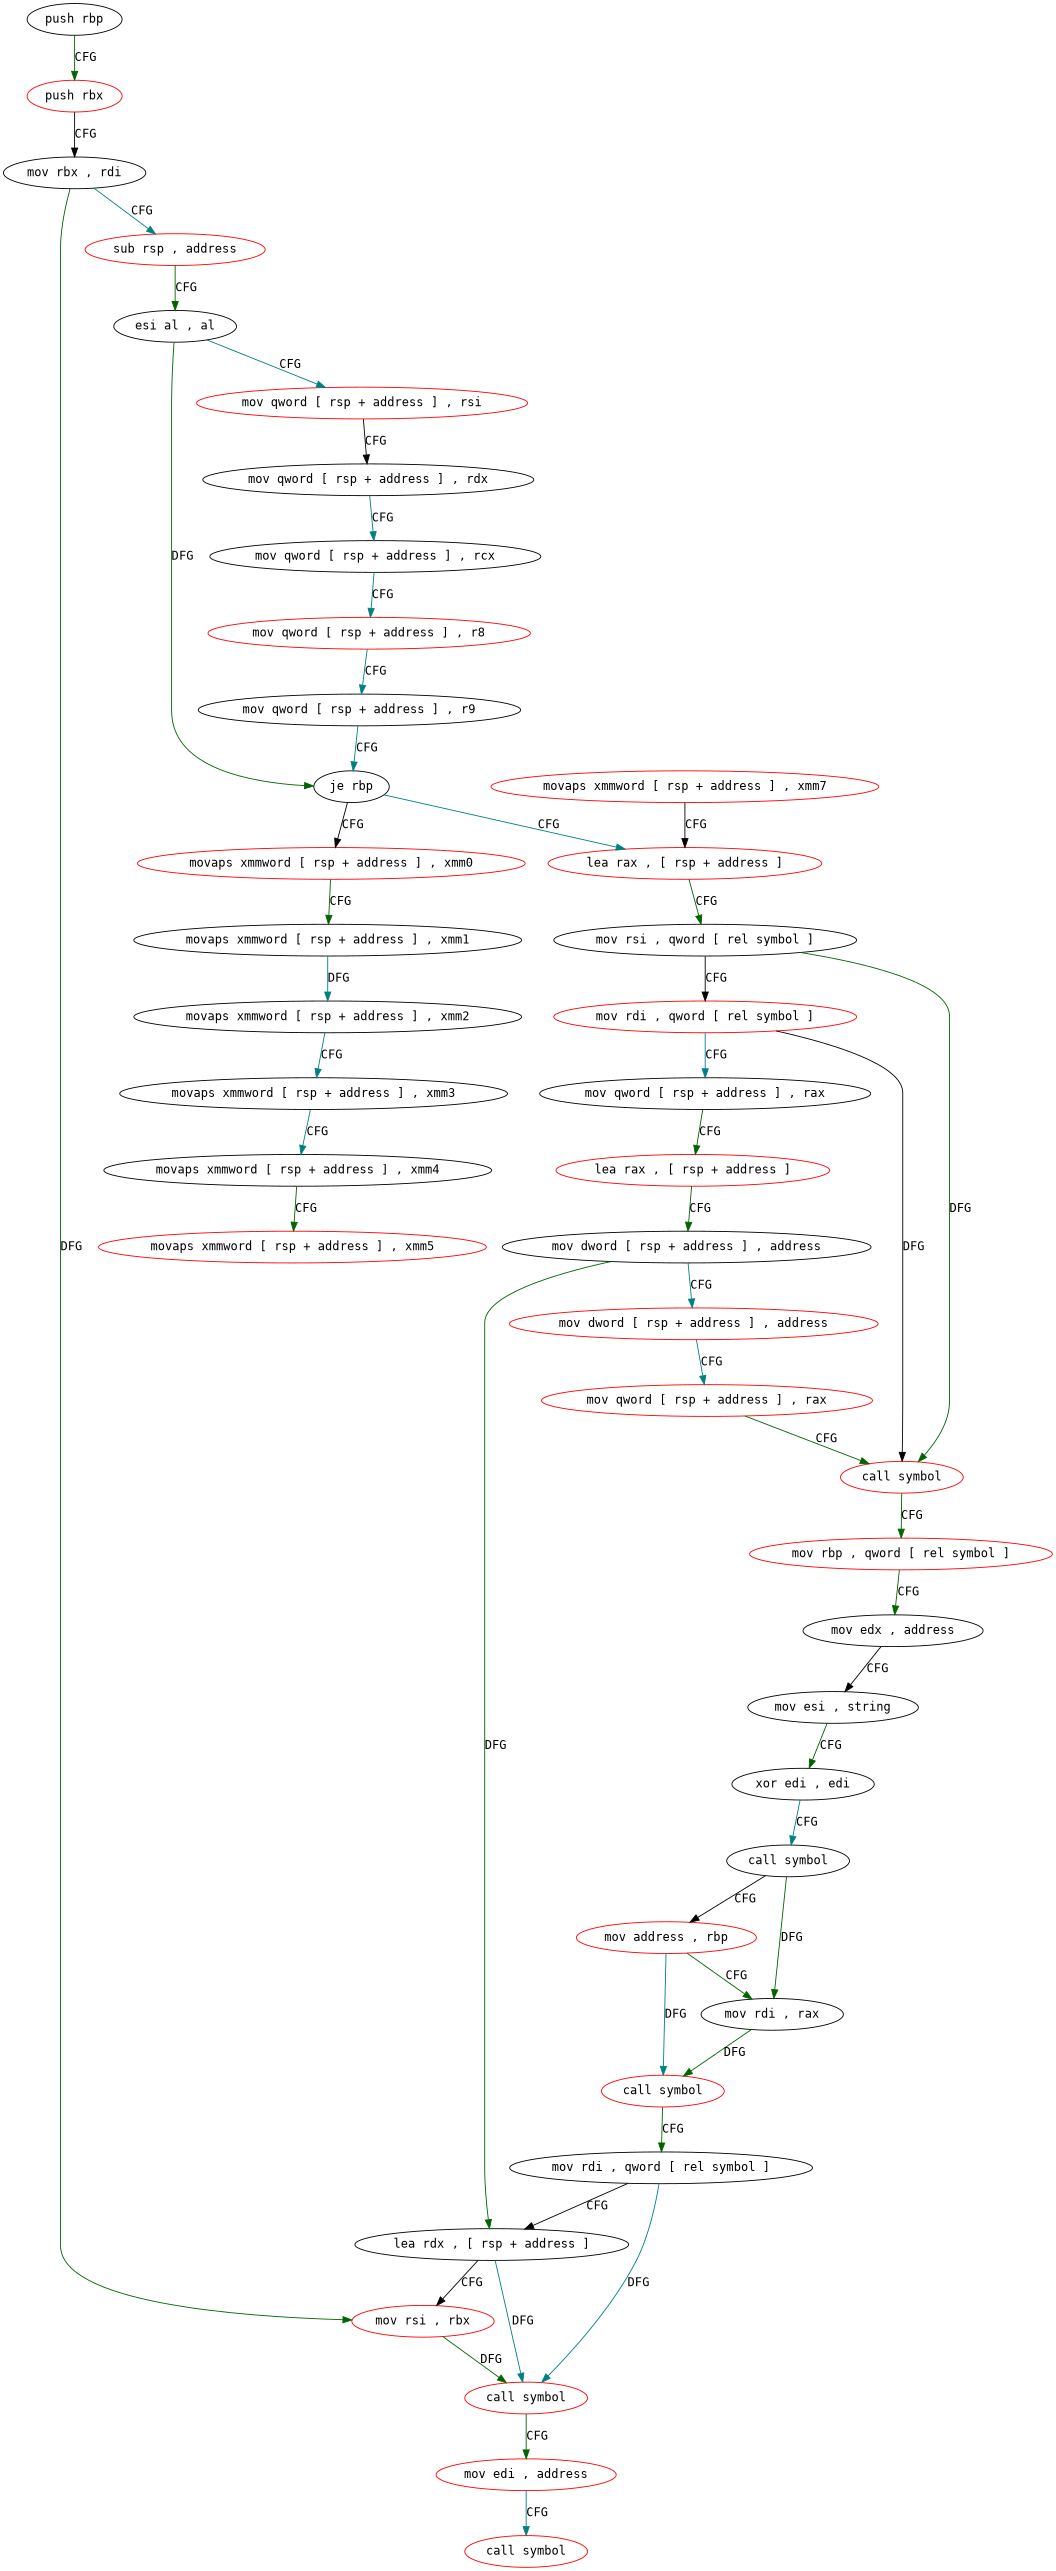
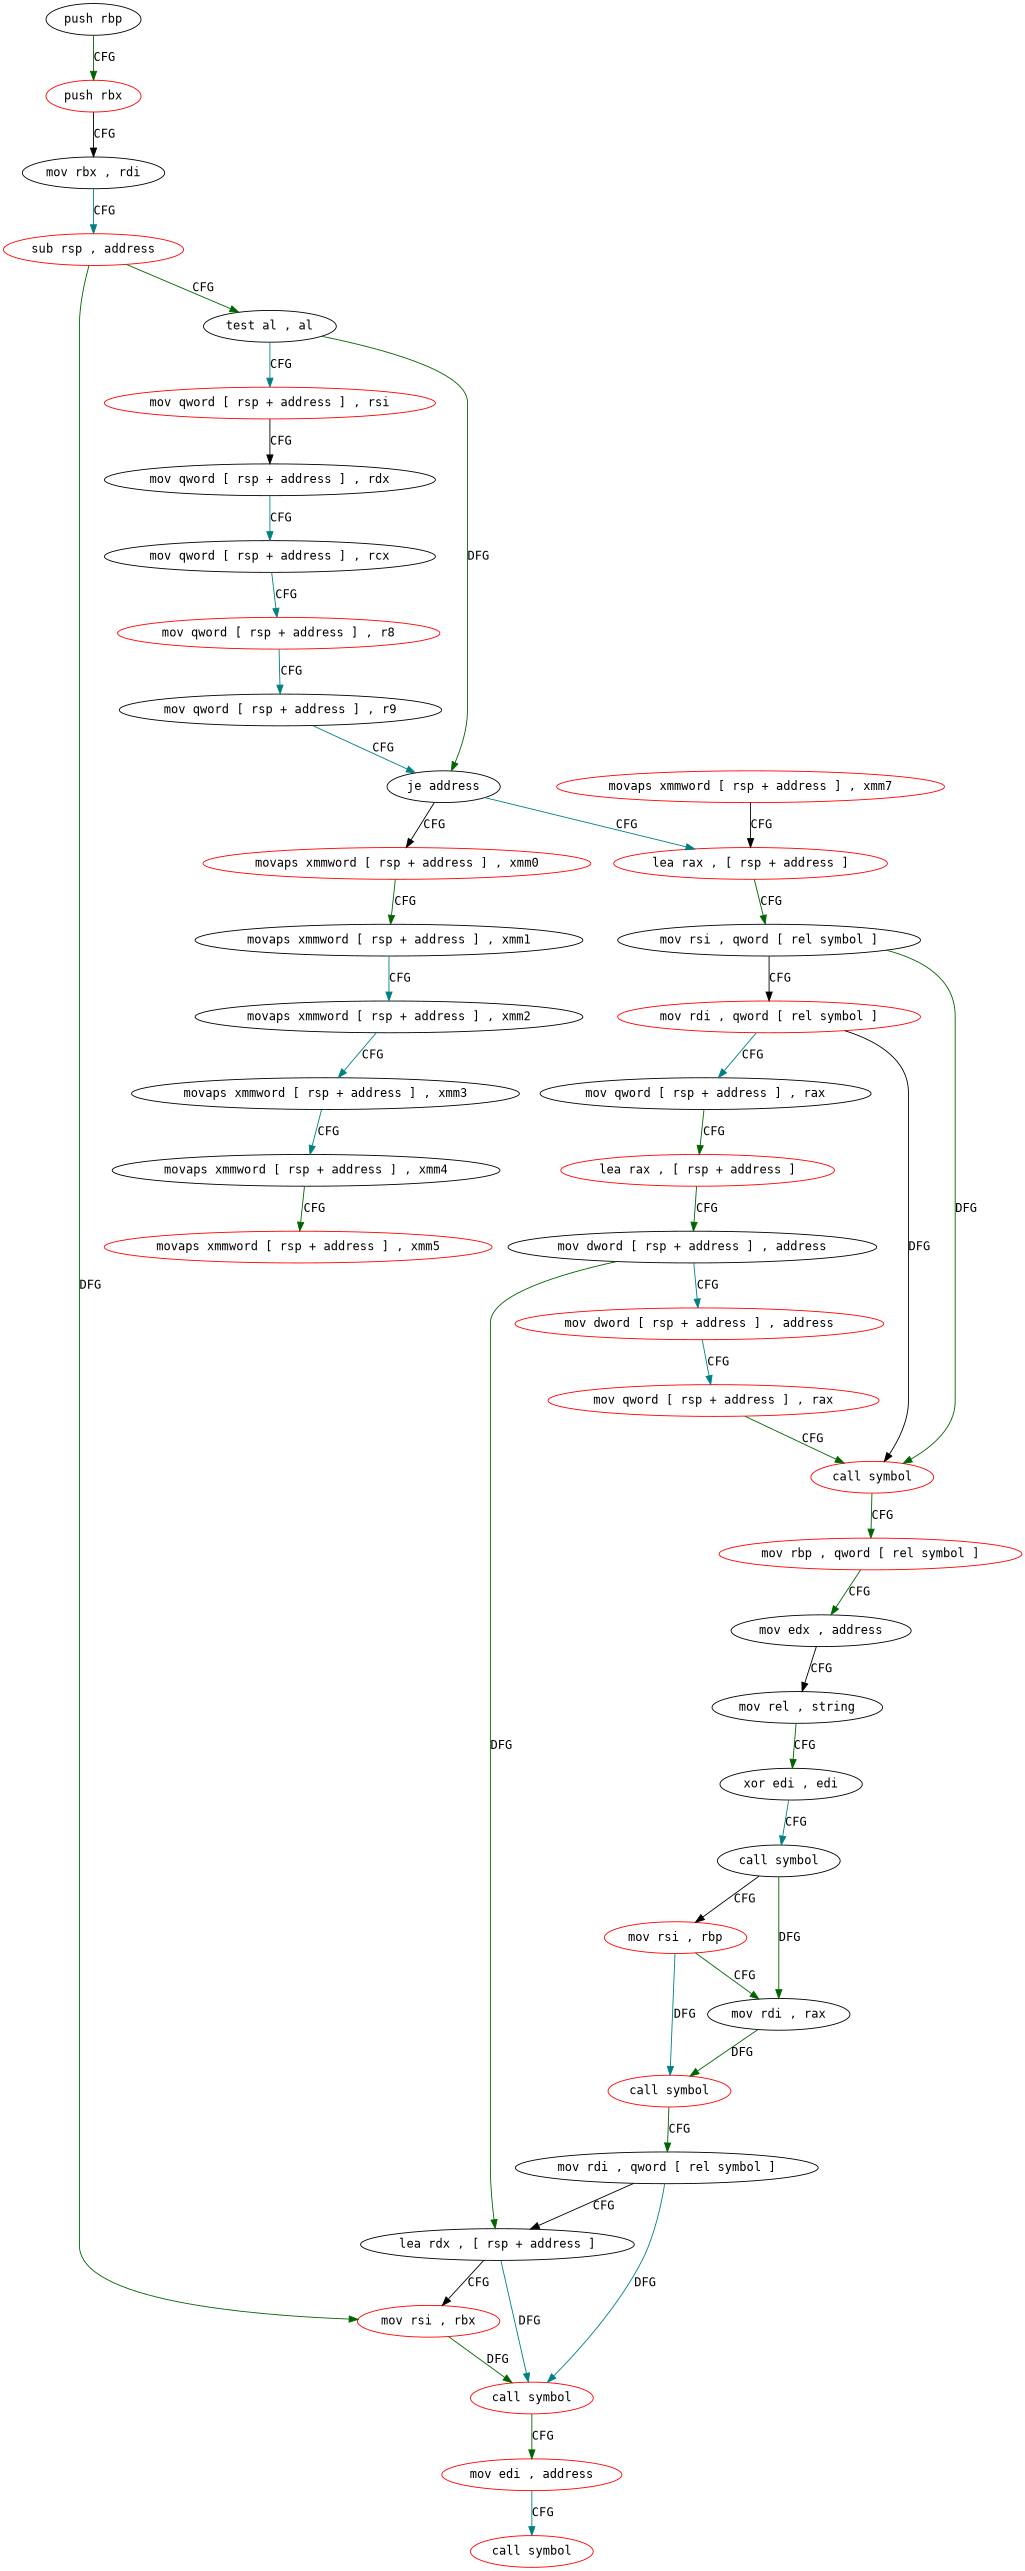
(175, 326) -> (270, 326)
(352, 787) -> (444, 787)
(339, 979) -> (400, 979)
(60, 1369) -> (79, 1401)
(833, 1707) -> (797, 1707)
(666, 1938) -> (676, 1938)
